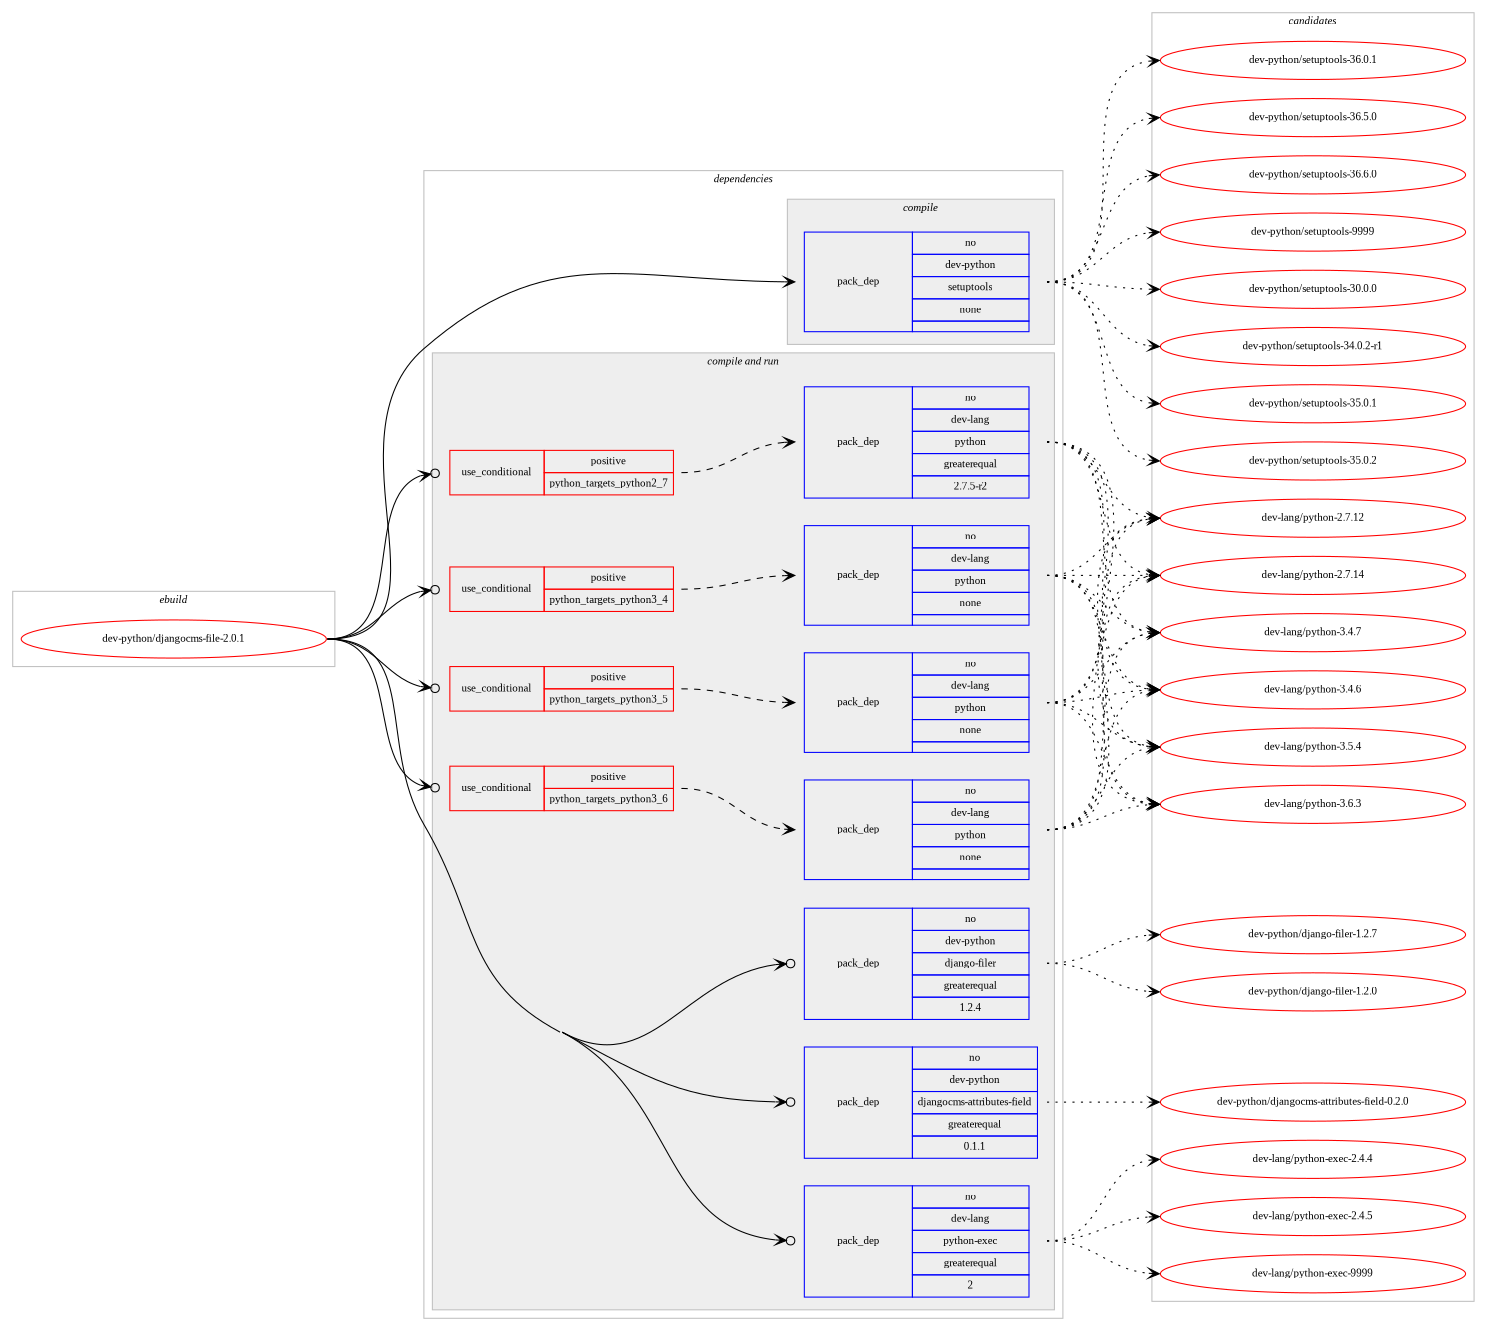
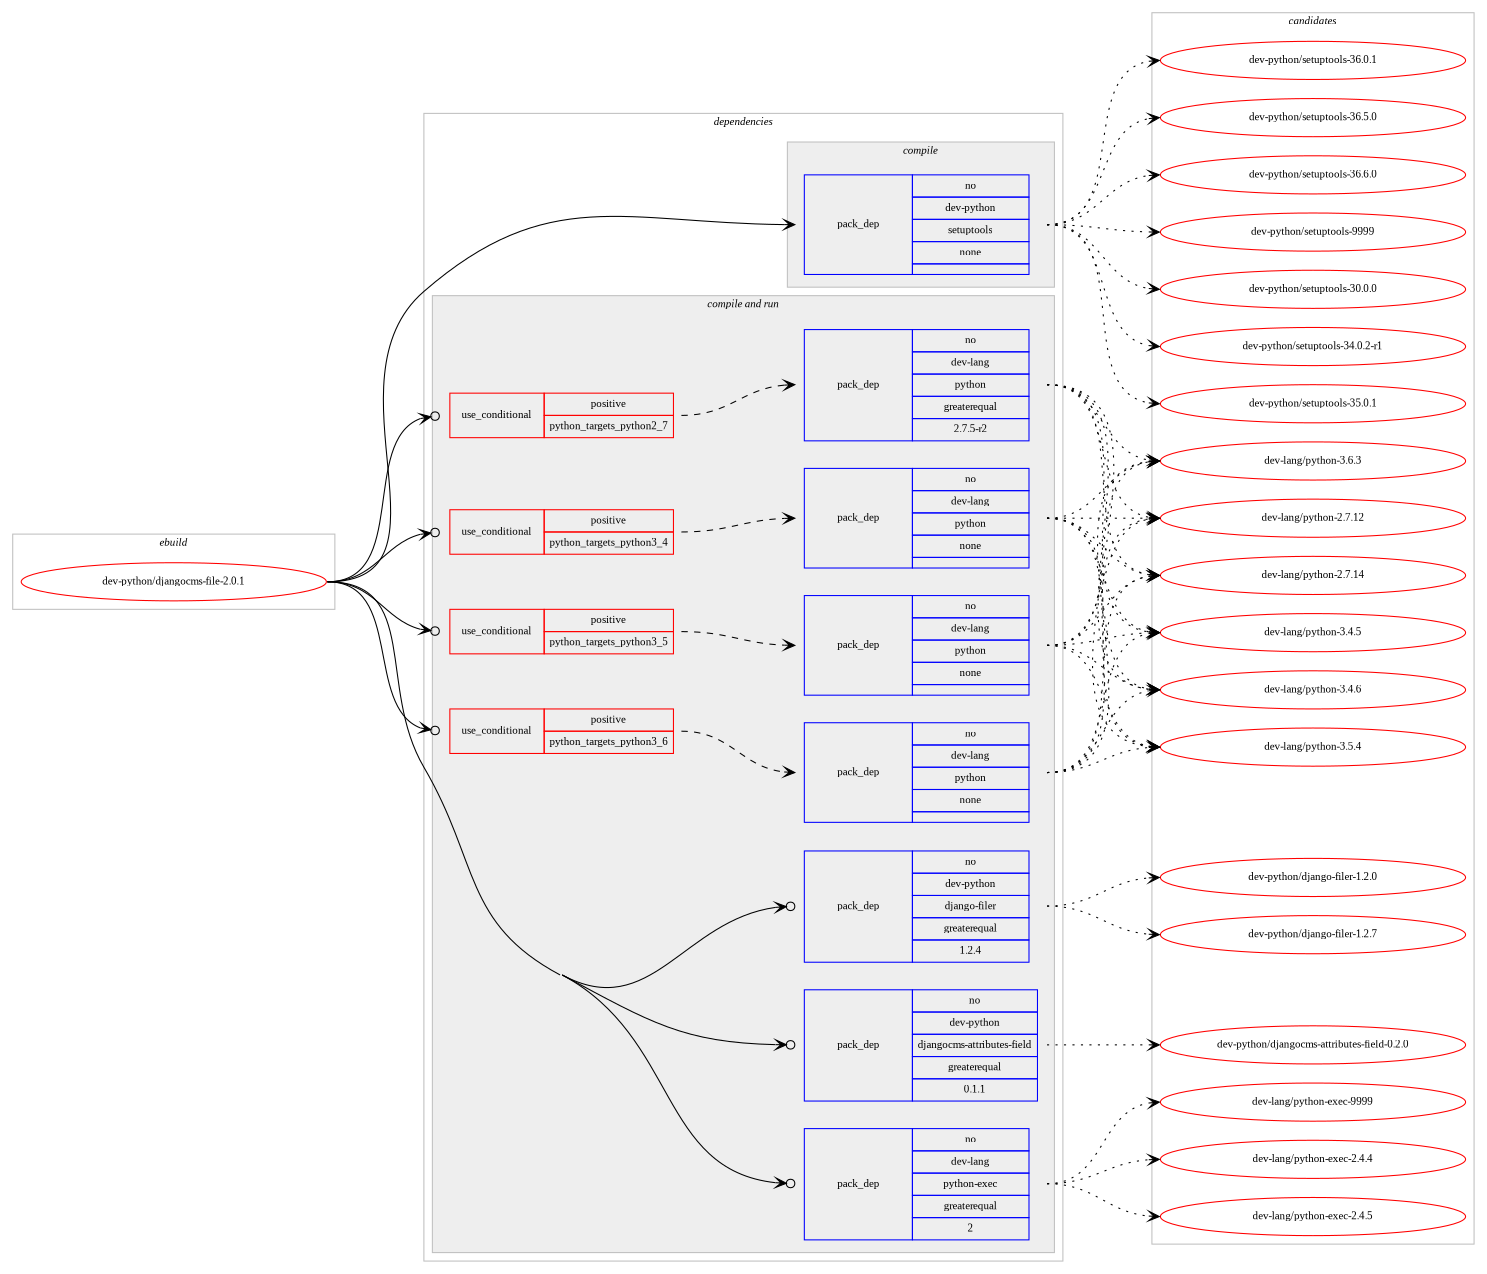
(1313, 461) -> none
(1313, 633) -> (1313, 633)
